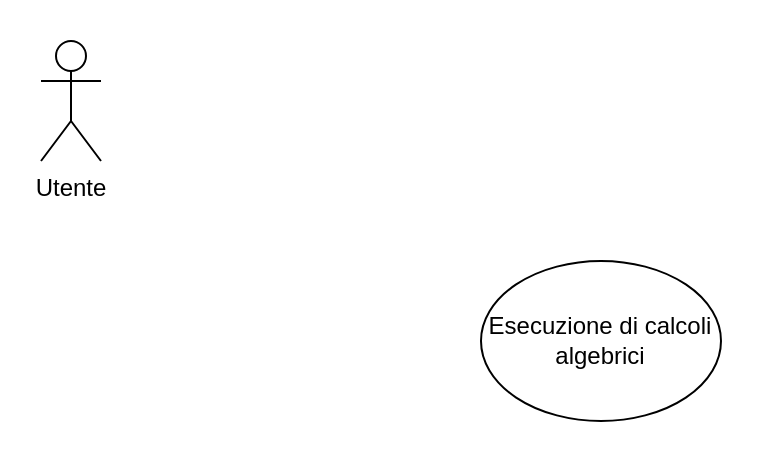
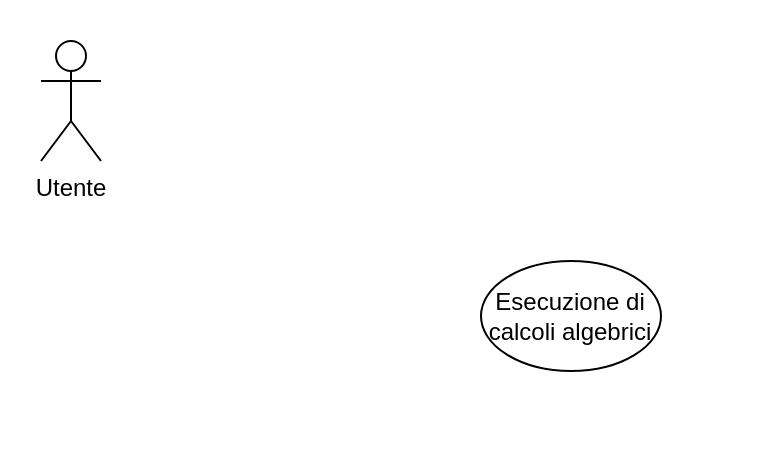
(601, 341) -> (571, 316)
